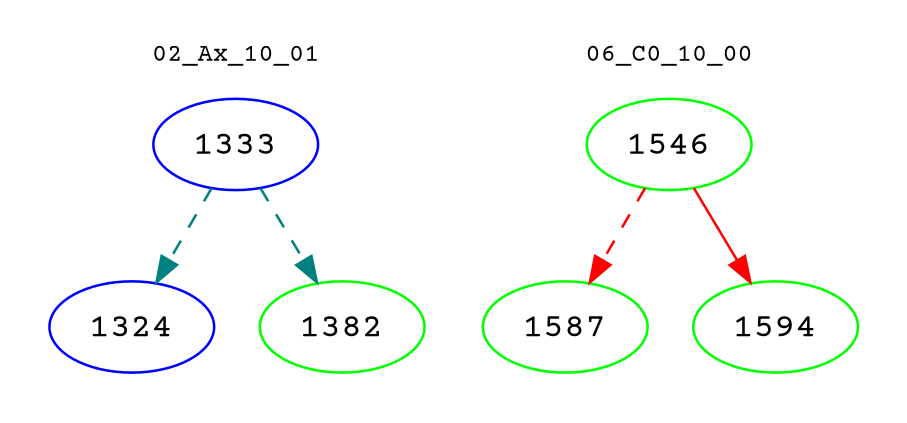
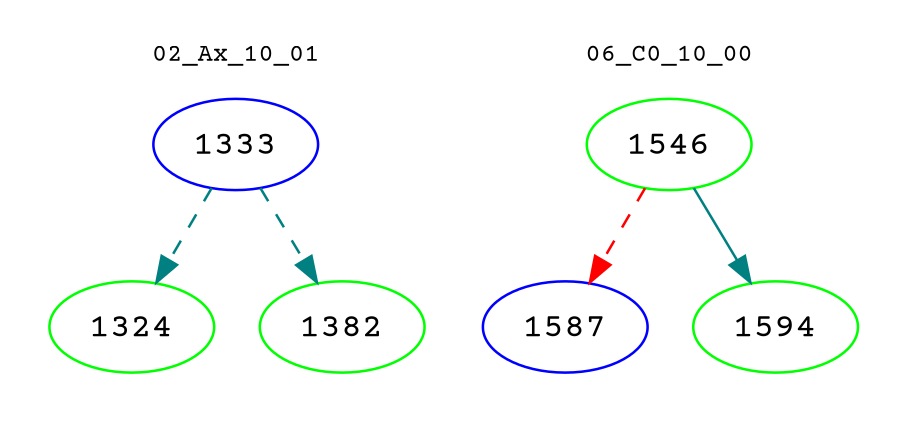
(715, 224) -> (715, 224)
(132, 327) -> (132, 327)
(565, 327) -> (565, 327)
